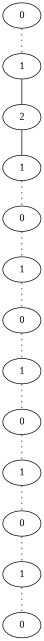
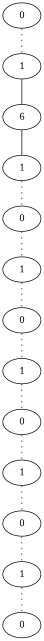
(22, 117) -> (22, 117)
